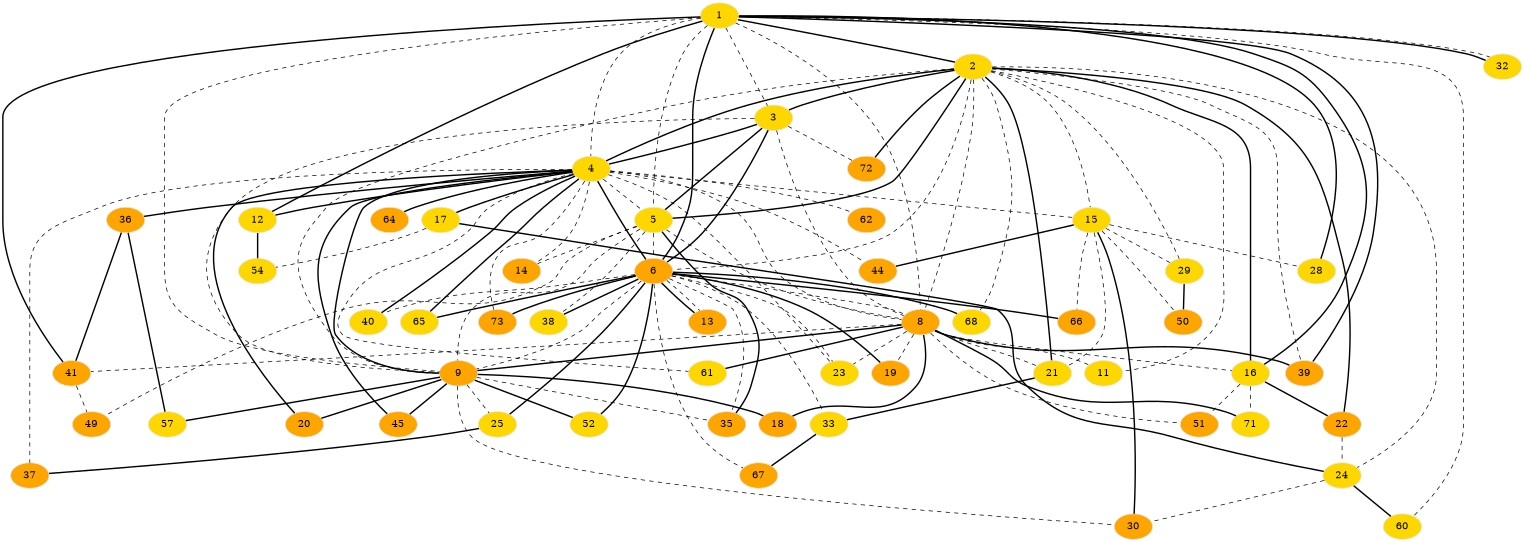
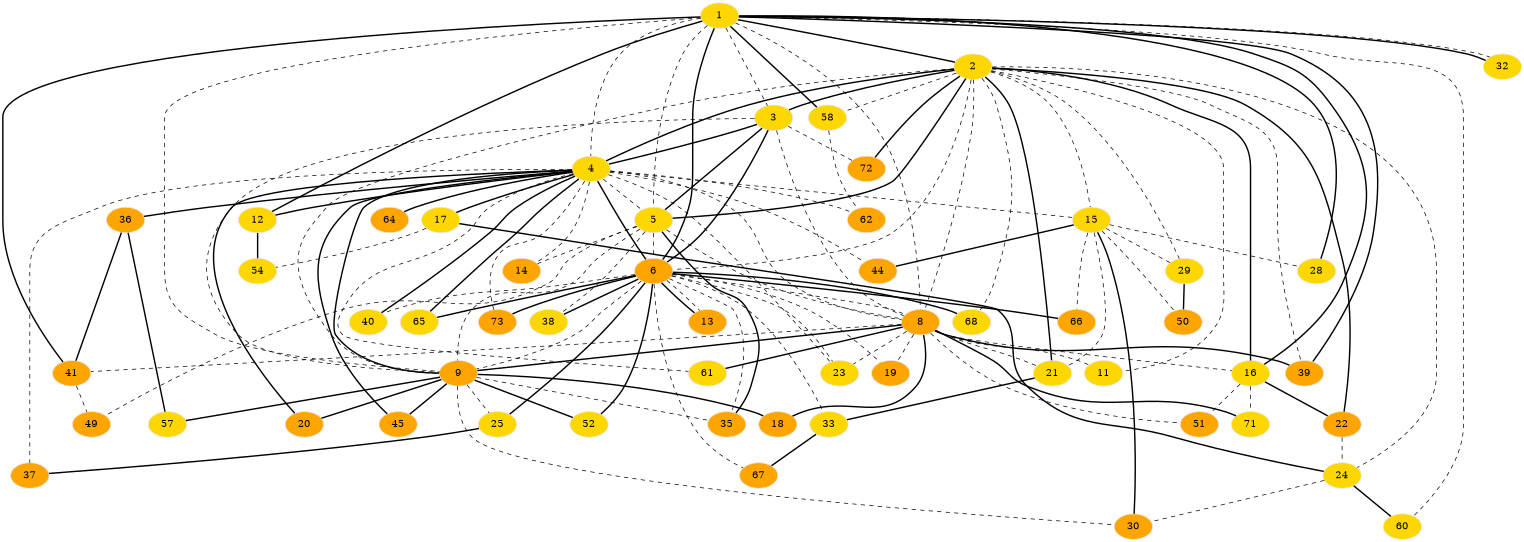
none -> (828, 118)
(784, 300) -> (784, 300)
